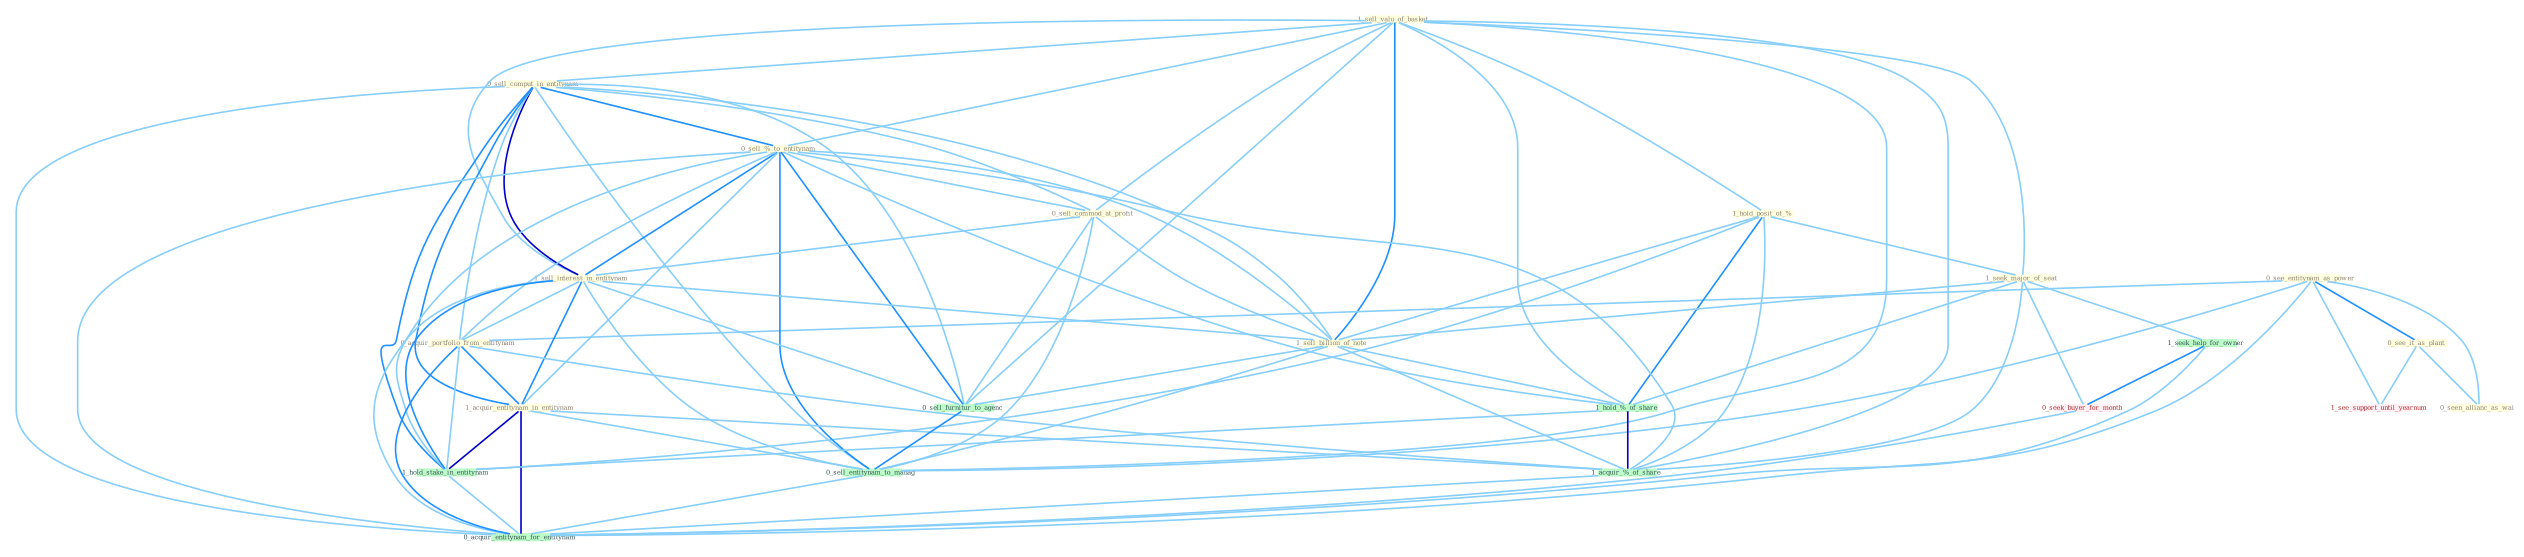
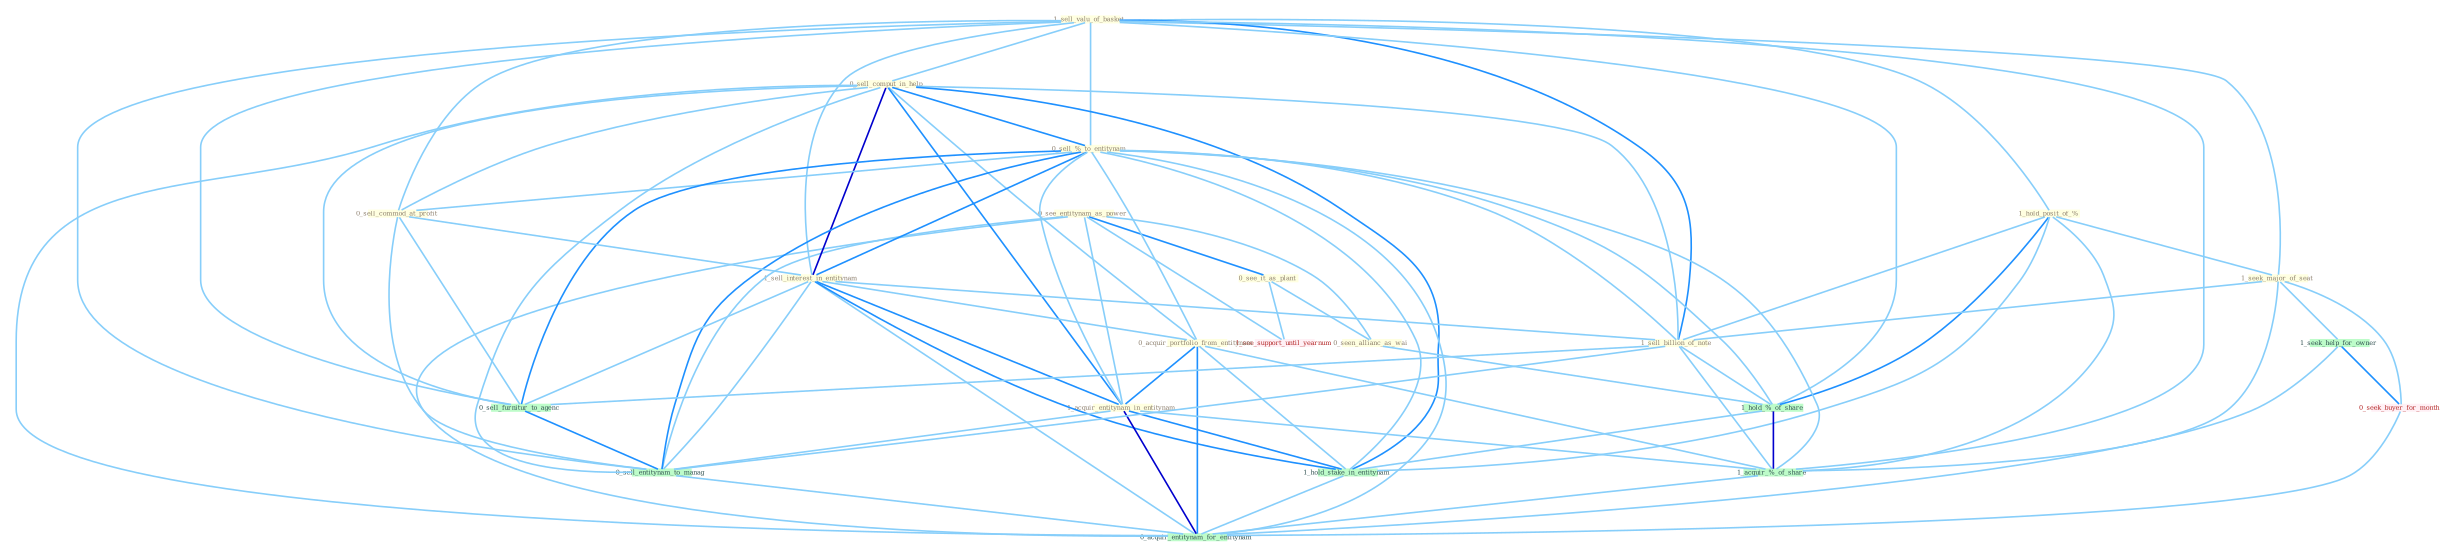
(534, 84) -> (887, 84)
(1205, 291) -> none
(1386, 311) -> (1104, 311)
(1825, 343) -> (1573, 375)
(484, 440) -> (1235, 440)
